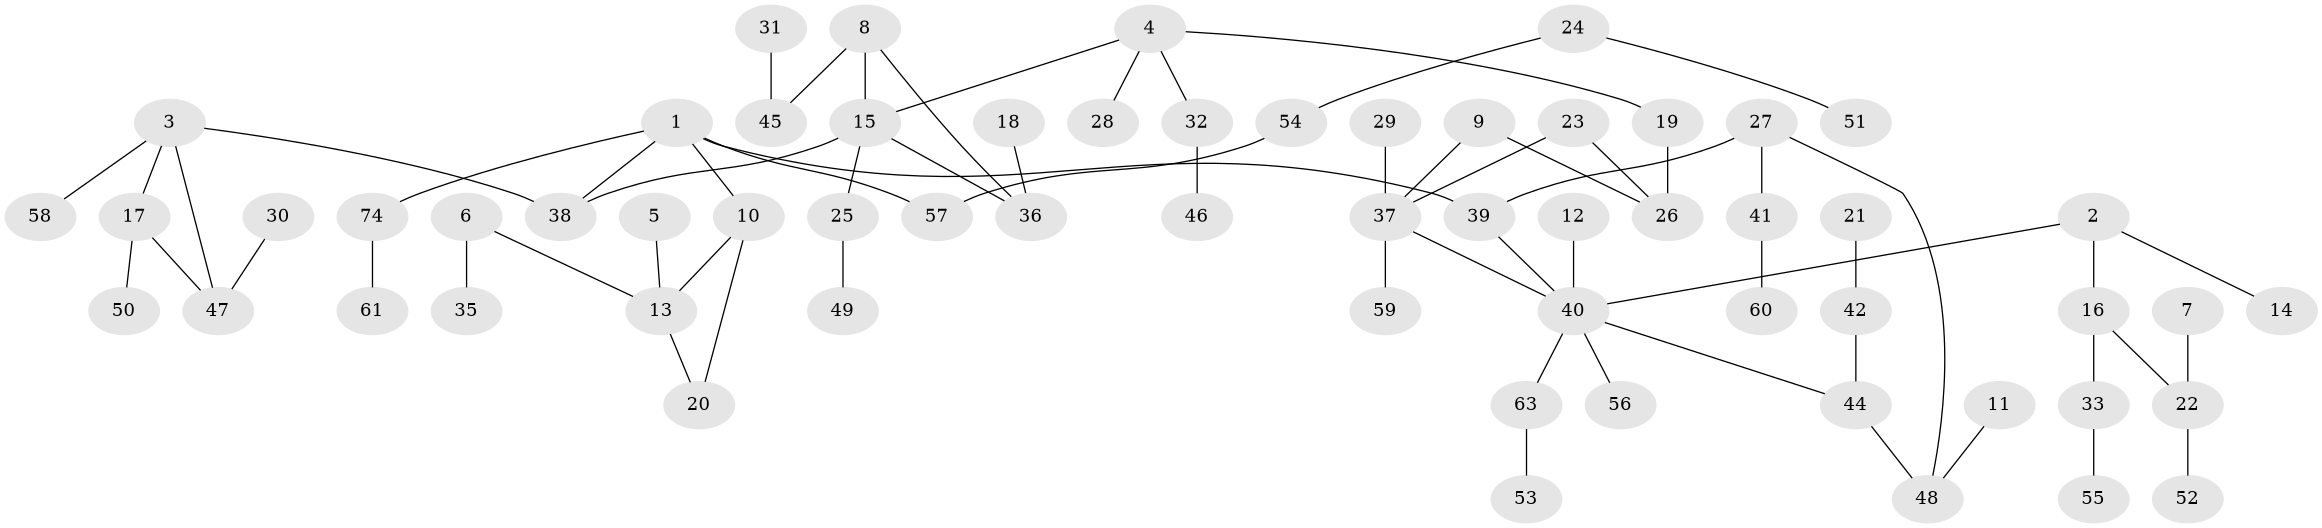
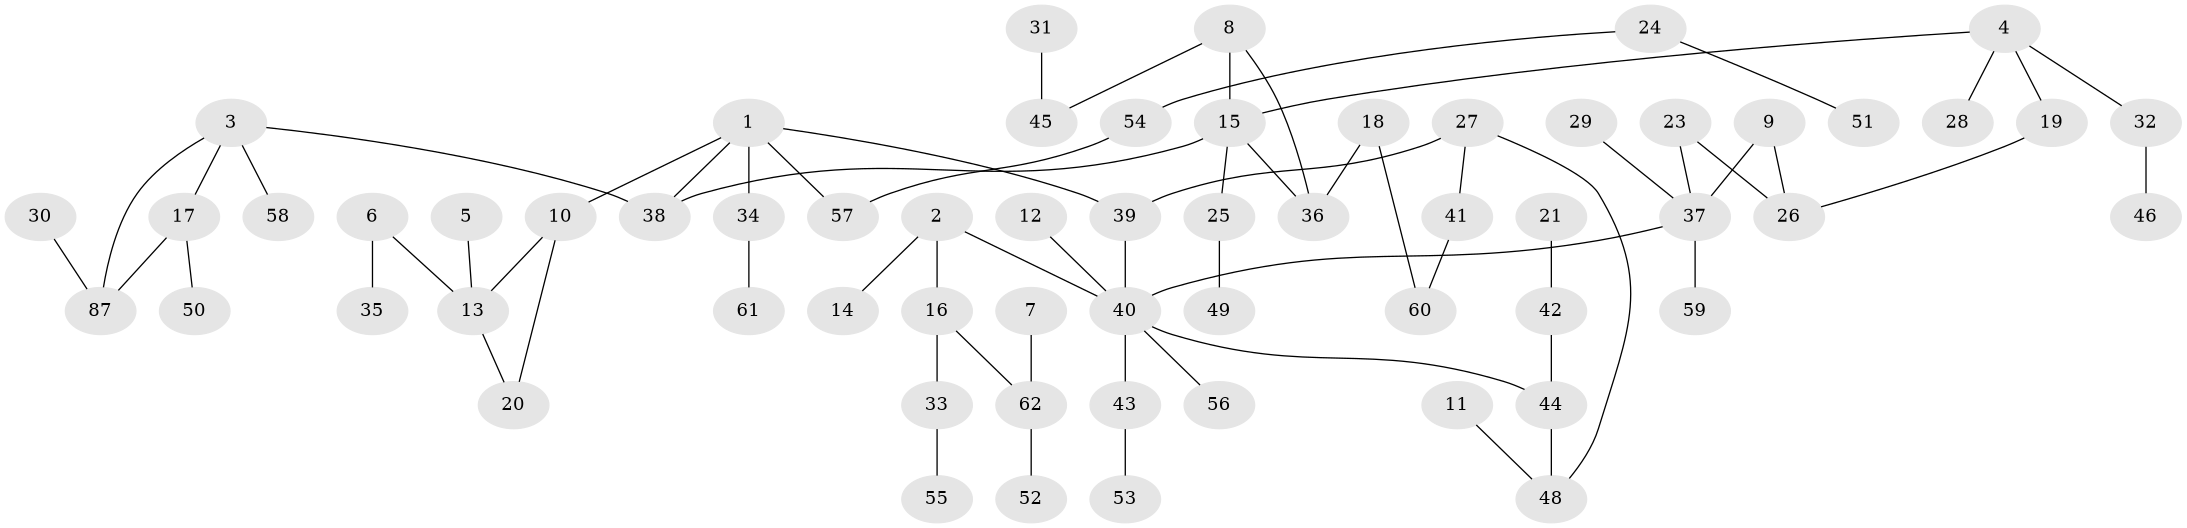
(372, 217) -> (749, 217)
none -> (1397, 217)
(218, 311) -> (101, 311)
(1527, 405) -> (1125, 405)
(2188, 405) -> (1031, 405)
